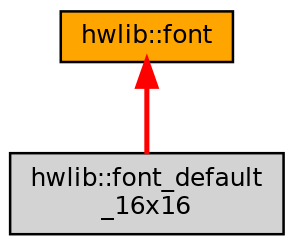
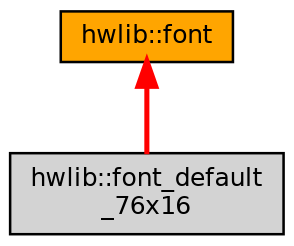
(147, 194) -> (147, 194)
